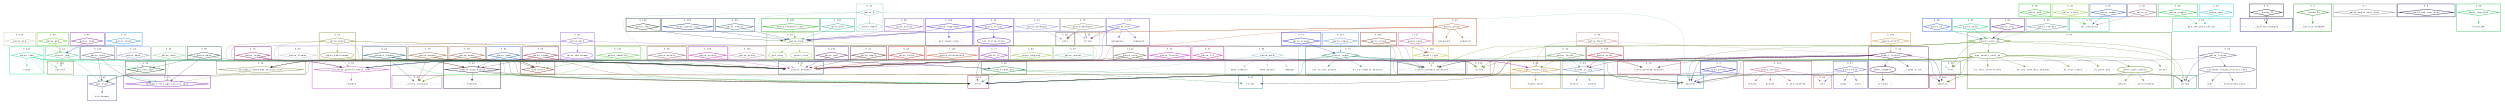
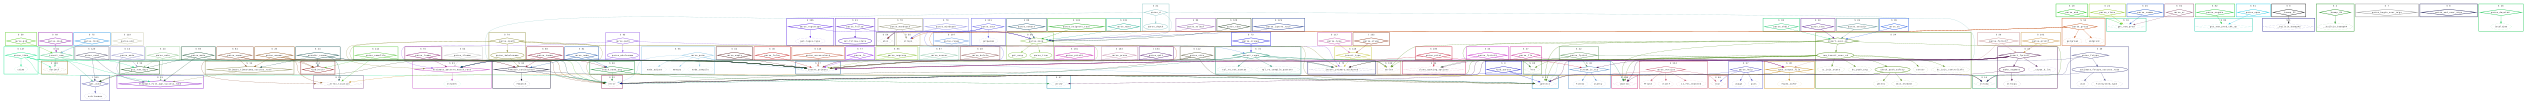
(1139, 41) -> none
(1705, 46) -> none
(2033, 70) -> none
